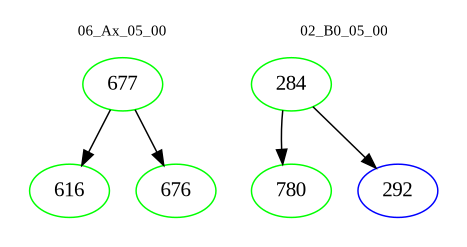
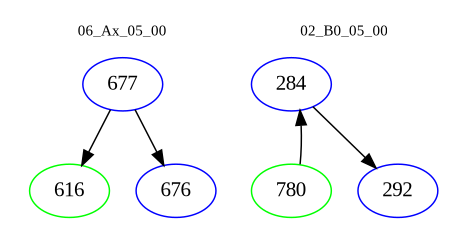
(123, 84) -> (123, 84)
(291, 84) -> (291, 84)
(282, 130) -> (301, 145)
(176, 191) -> (176, 191)
